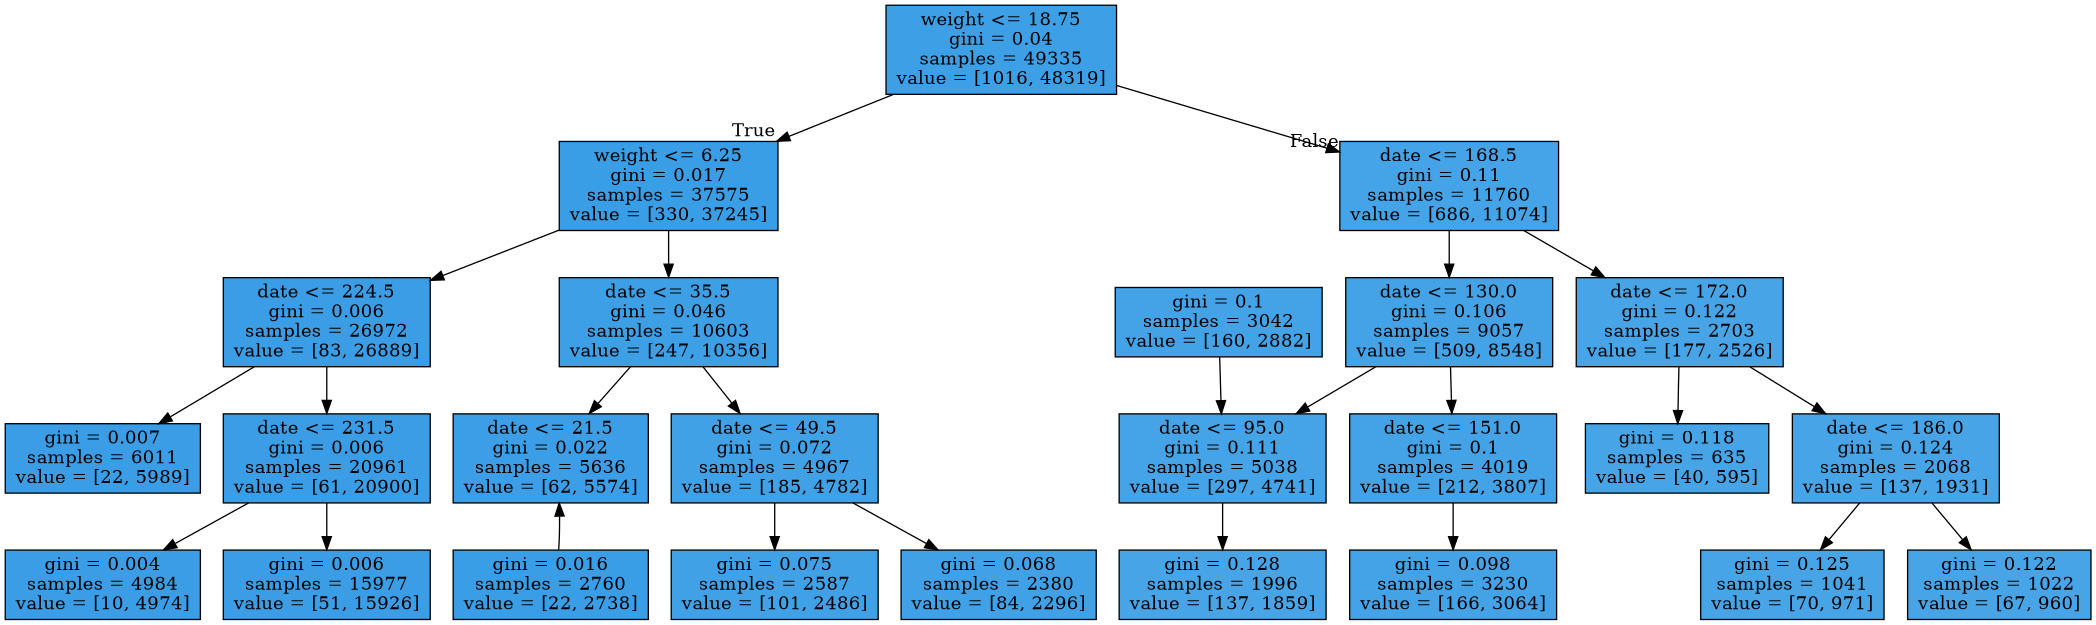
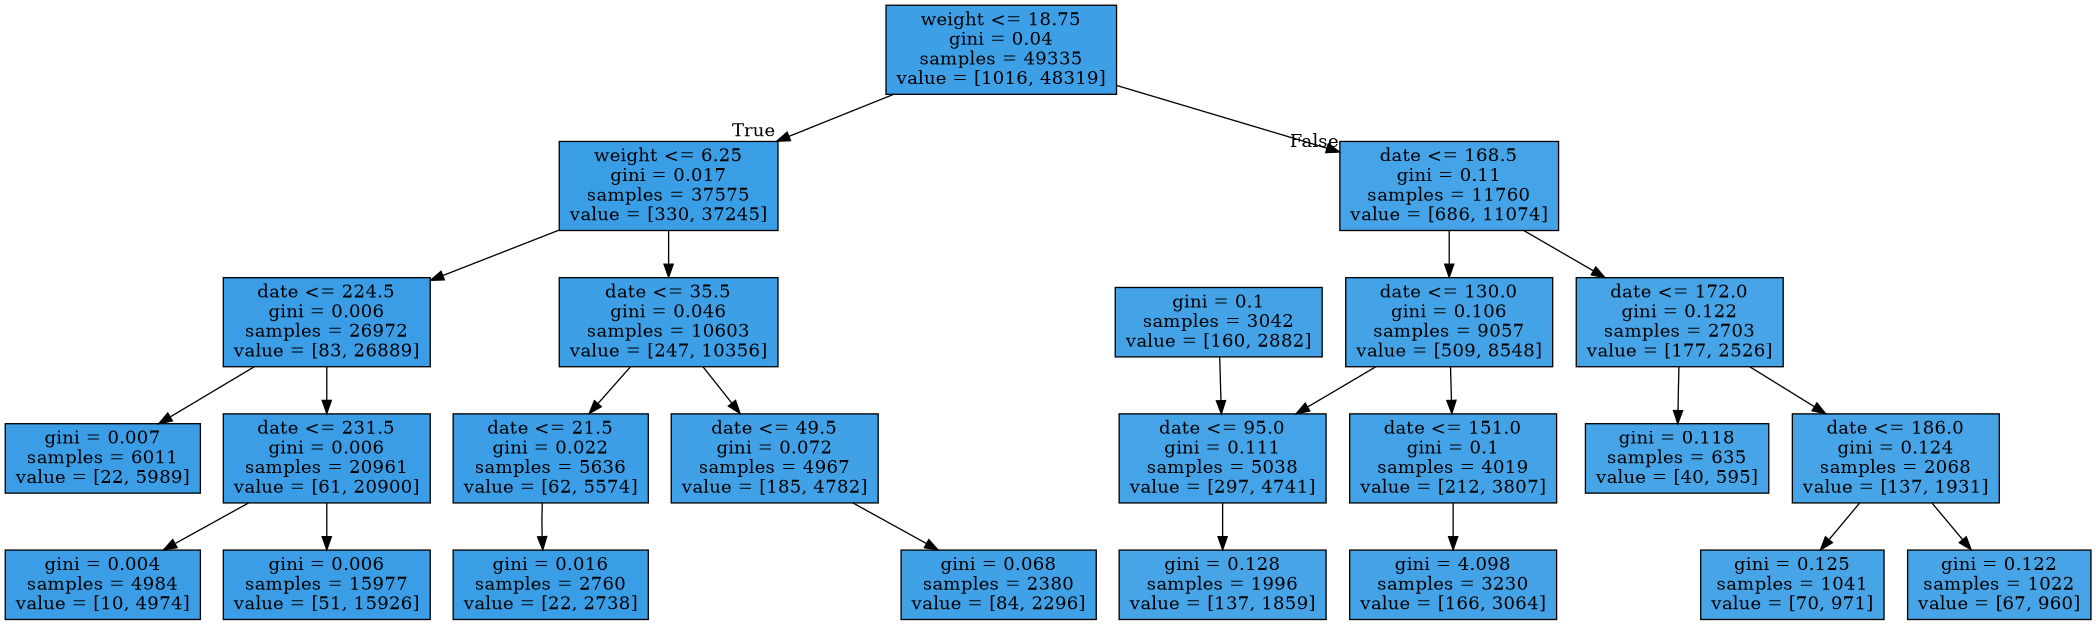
(559, 533) -> (542, 520)
(775, 585) -> none
(1453, 585) -> (1453, 585)
